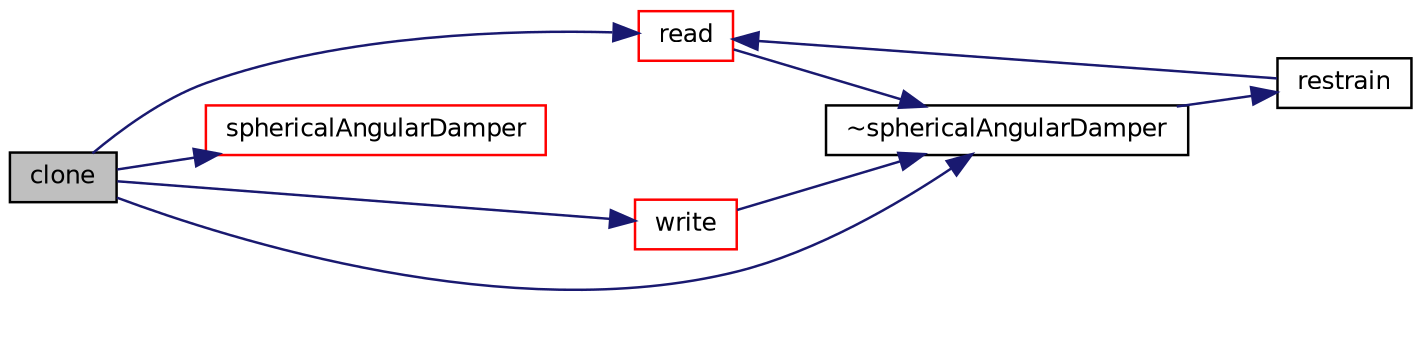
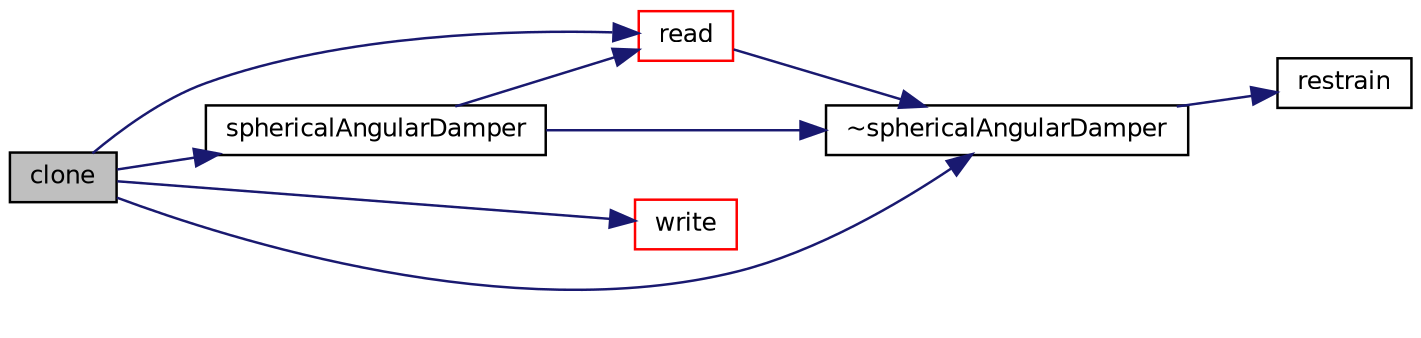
(1018, 60) -> (535, 82)
(376, 130) -> (376, 130)
(819, 186) -> (673, 130)
